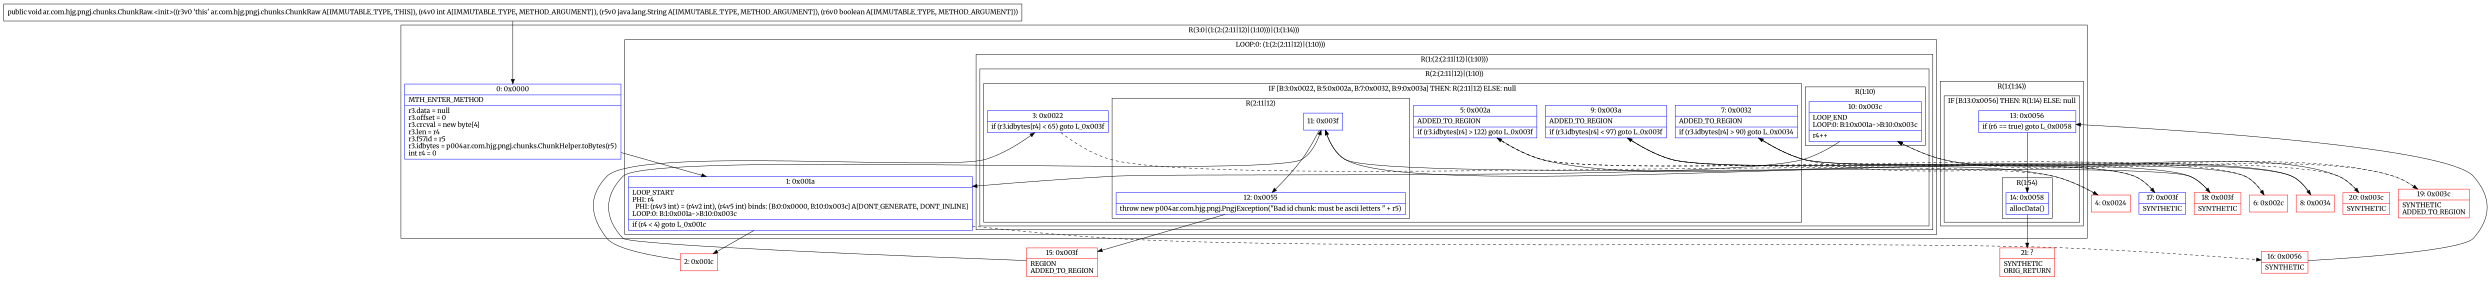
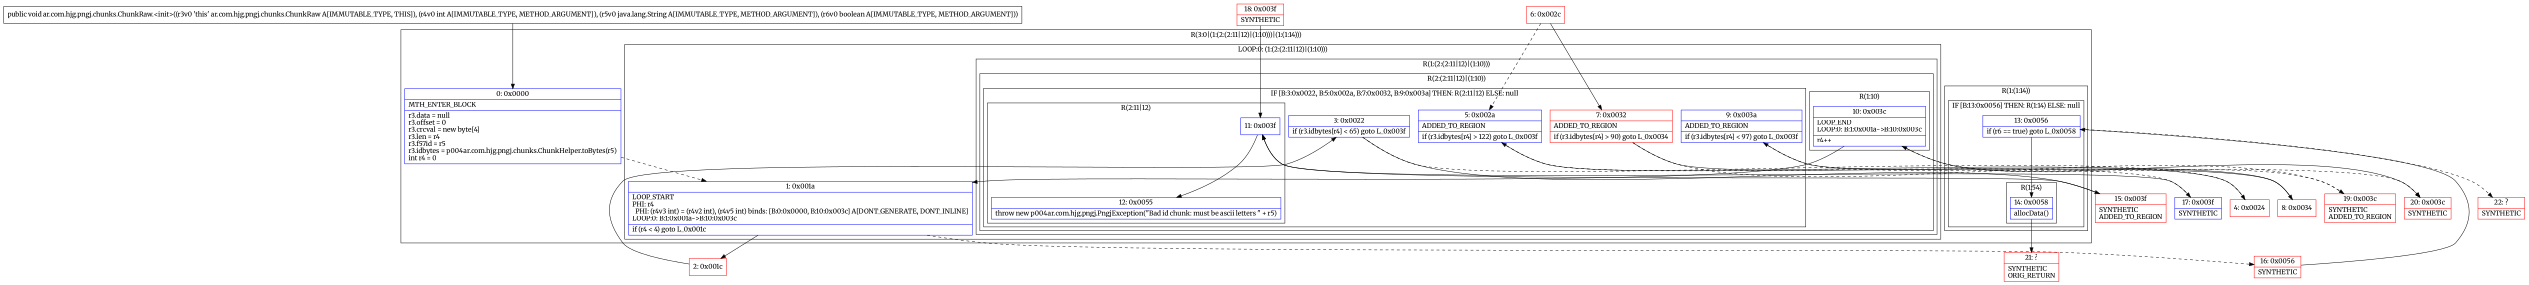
(446, 100) -> (442, 105)
(1736, 122) -> (1611, 126)
(653, 162) -> (661, 169)
(1880, 163) -> (1516, 65)
(2133, 163) -> (2239, 165)
(1917, 165) -> none
none -> (2501, 208)
(1164, 232) -> (1726, 177)
(1043, 264) -> (2119, 210)
